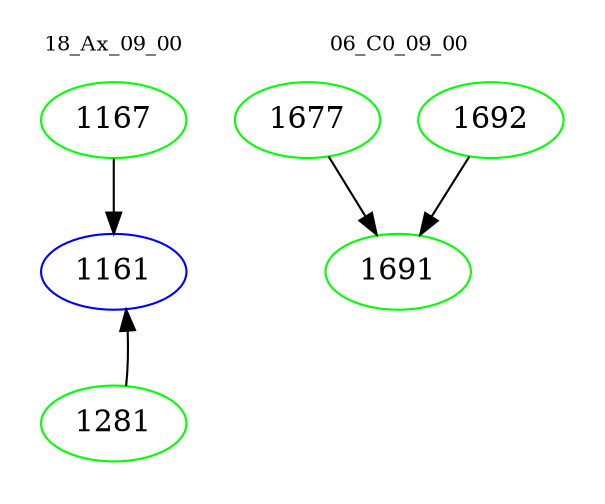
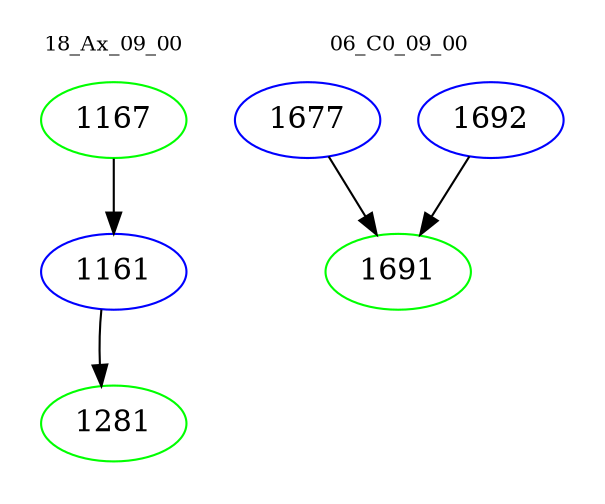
(308, 120) -> (308, 120)
(491, 120) -> (491, 120)
(128, 359) -> (100, 337)
